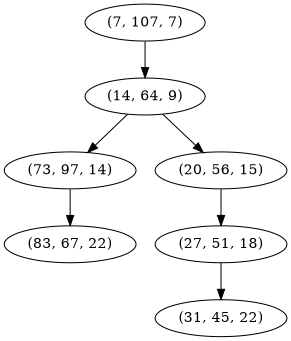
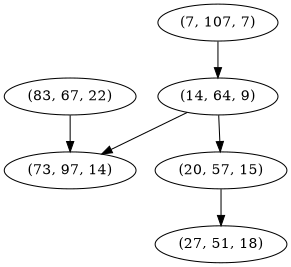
(221, 170) -> (221, 170)
(70, 202) -> (70, 128)
(221, 318) -> none
